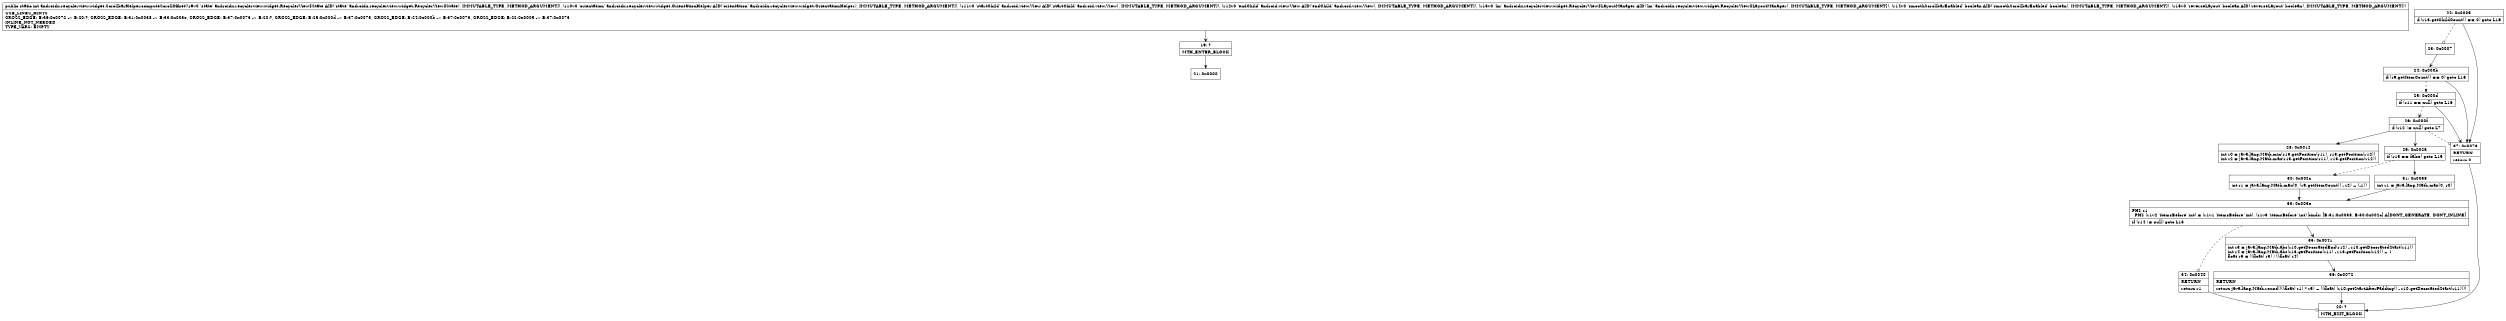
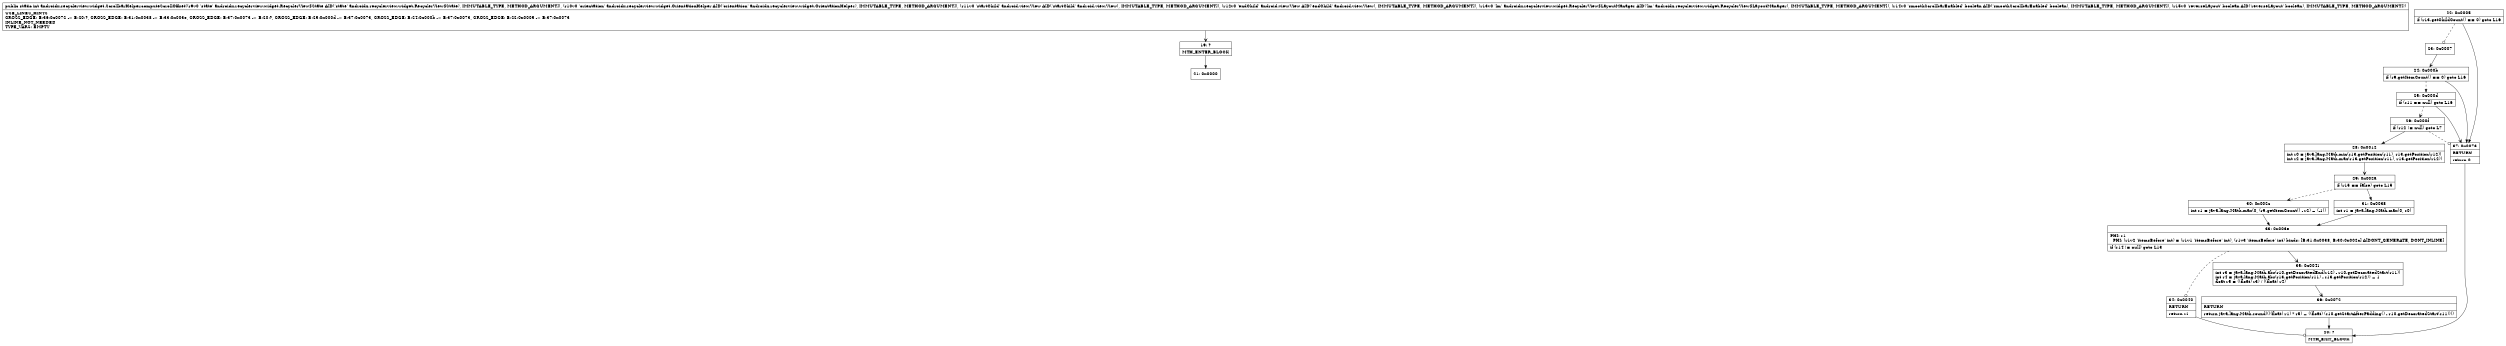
(2416, 137) -> (2365, 167)
